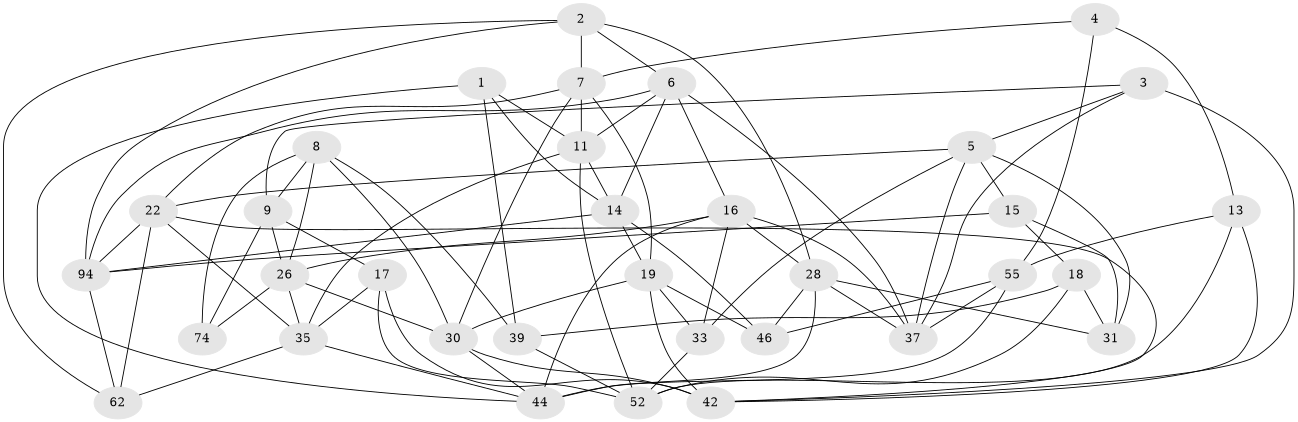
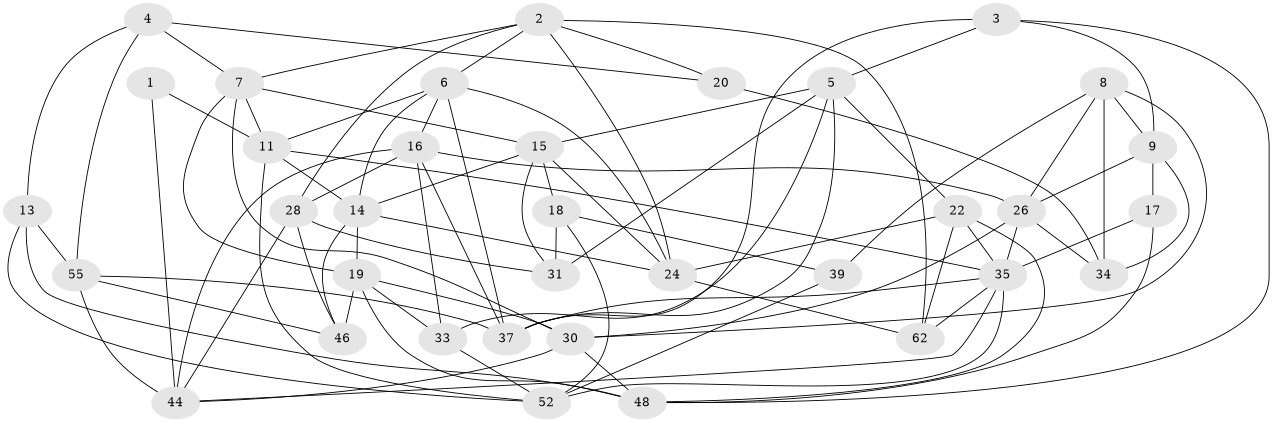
none -> (722, 83)
(350, 108) -> (389, 115)
(532, 146) -> (449, 179)
(500, 211) -> none
(86, 275) -> (673, 275)
(863, 307) -> (728, 298)
(202, 339) -> (1104, 275)
(398, 359) -> (812, 386)
(711, 403) -> (643, 403)
